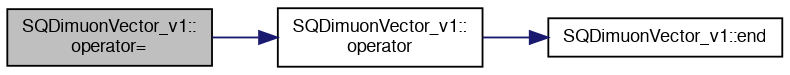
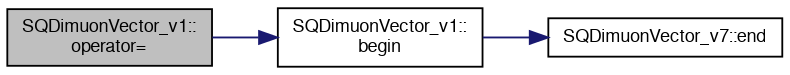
(380, 37) -> (380, 37)
(665, 37) -> (665, 37)
